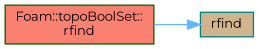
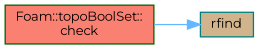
(80, 25) -> (80, 25)
